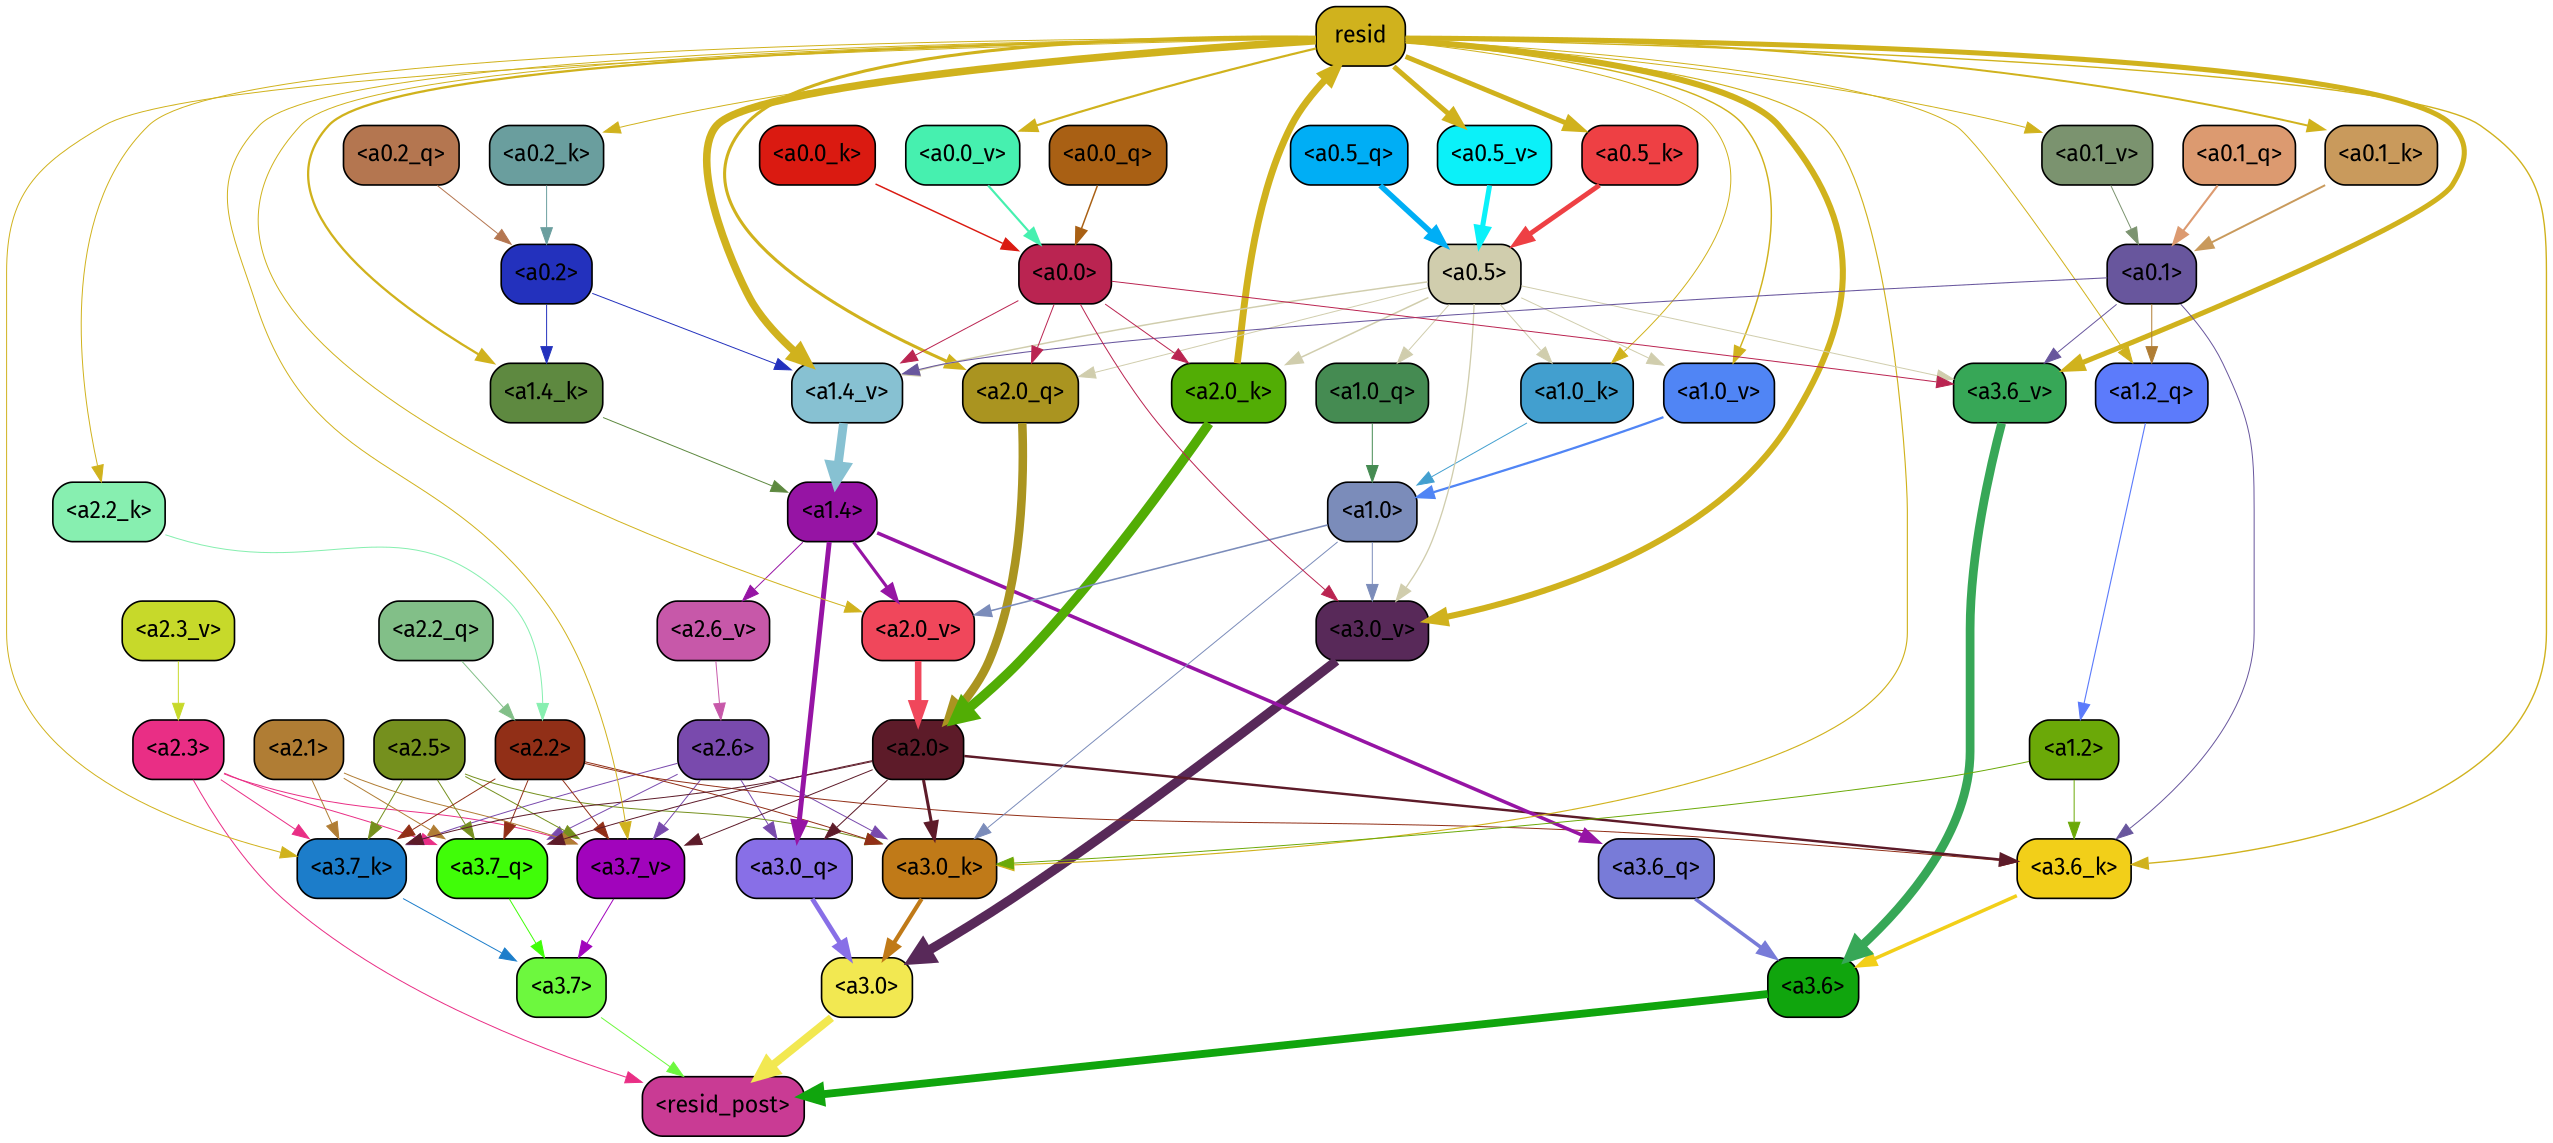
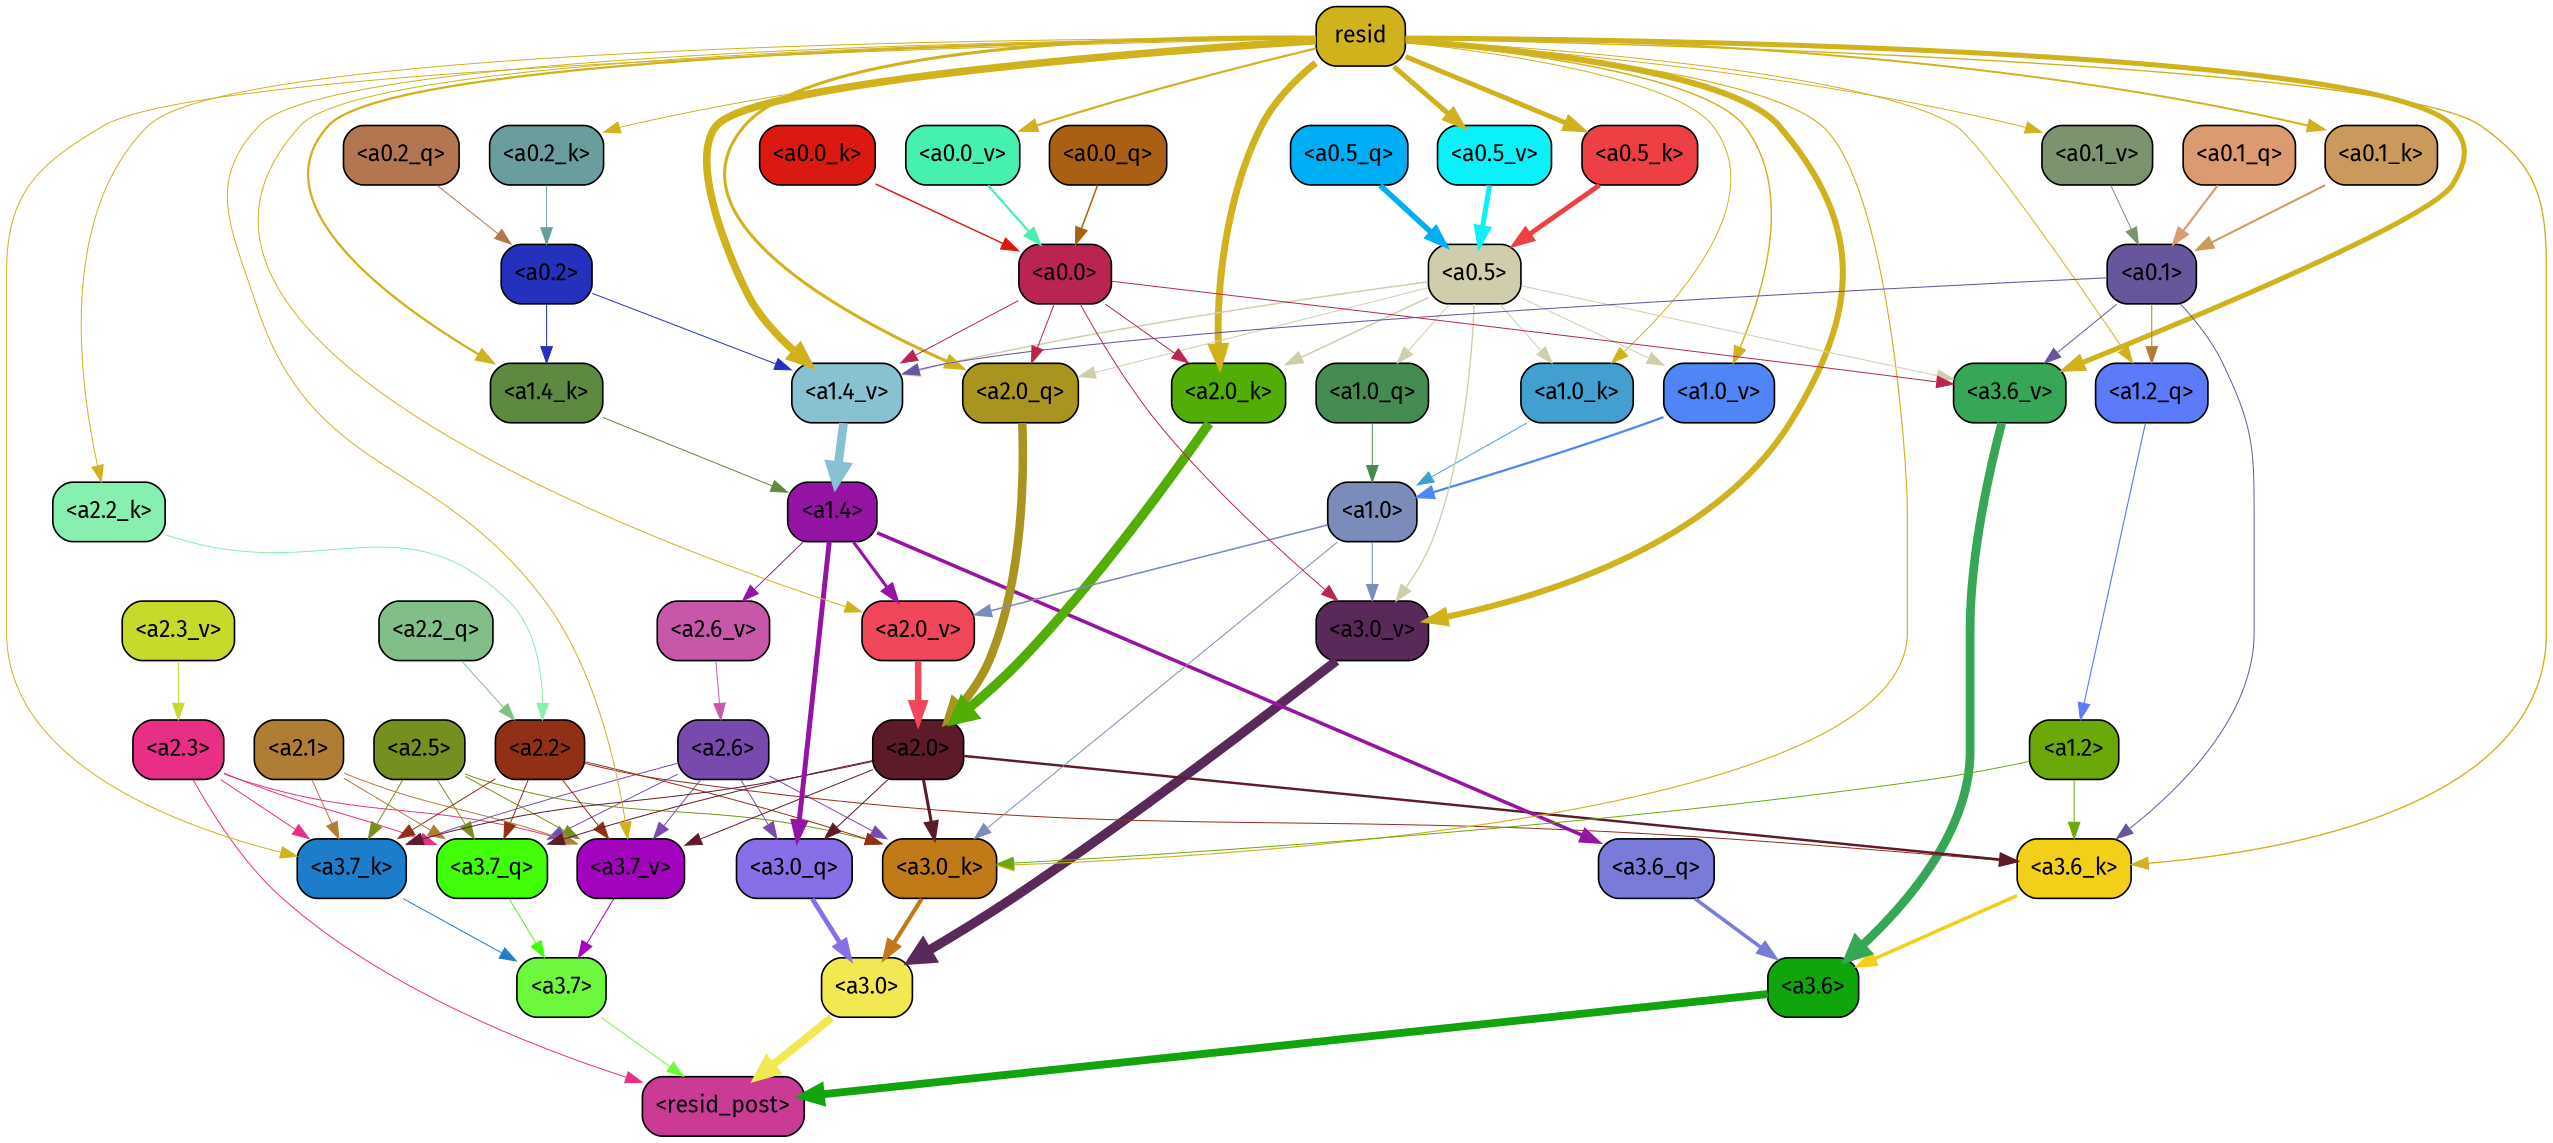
(1261, 214) -> (1236, 193)
